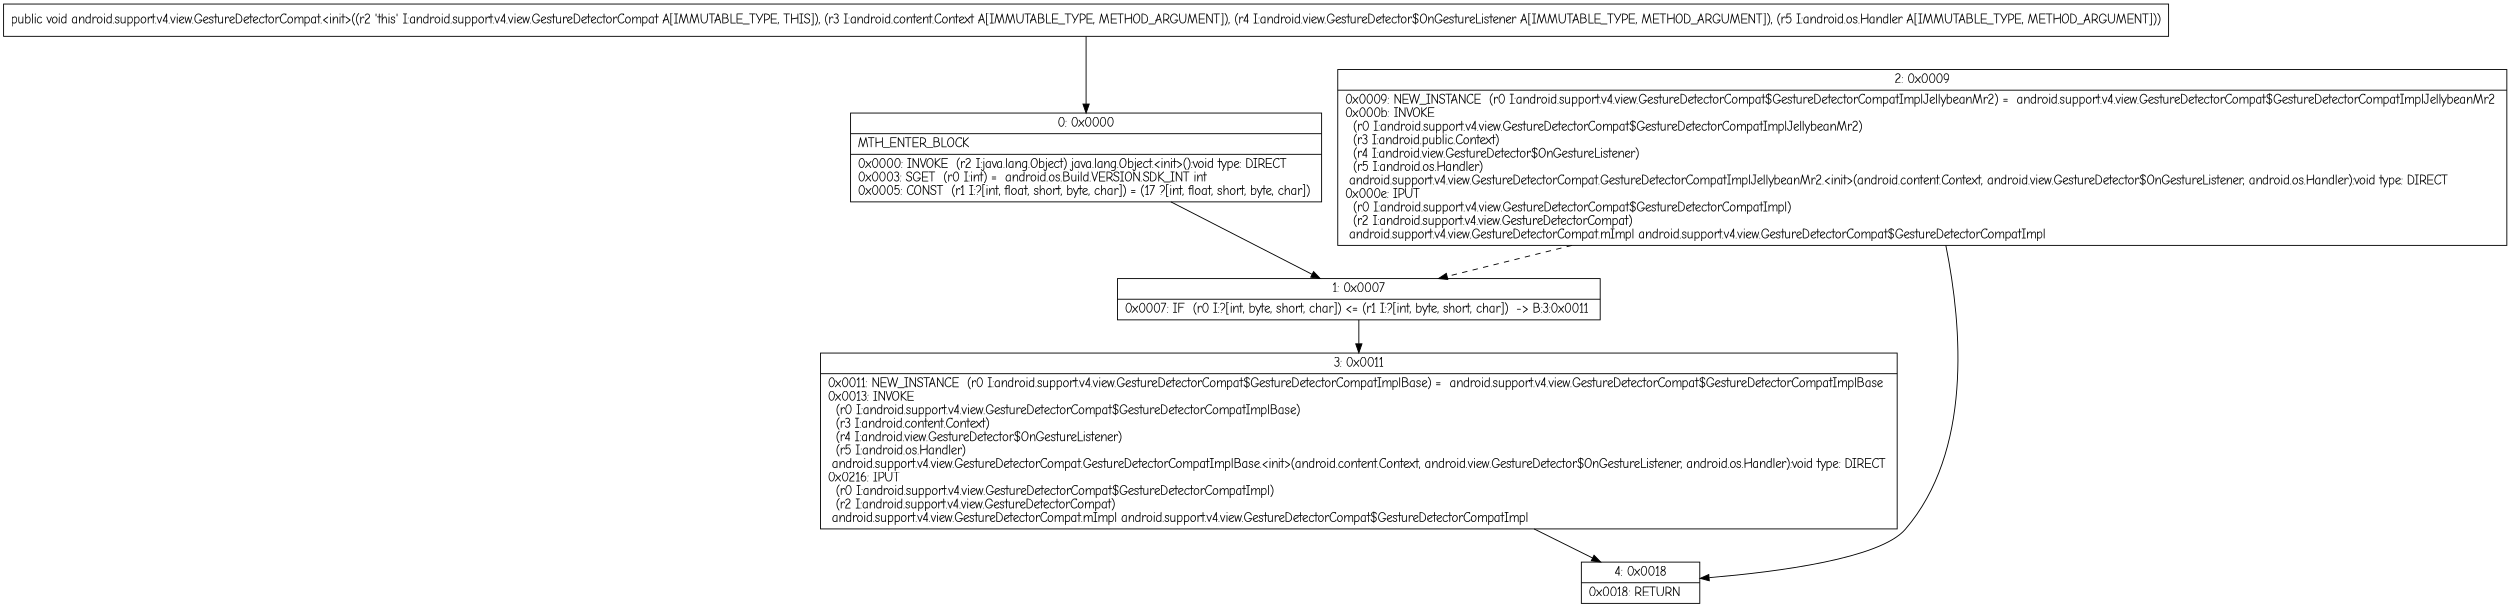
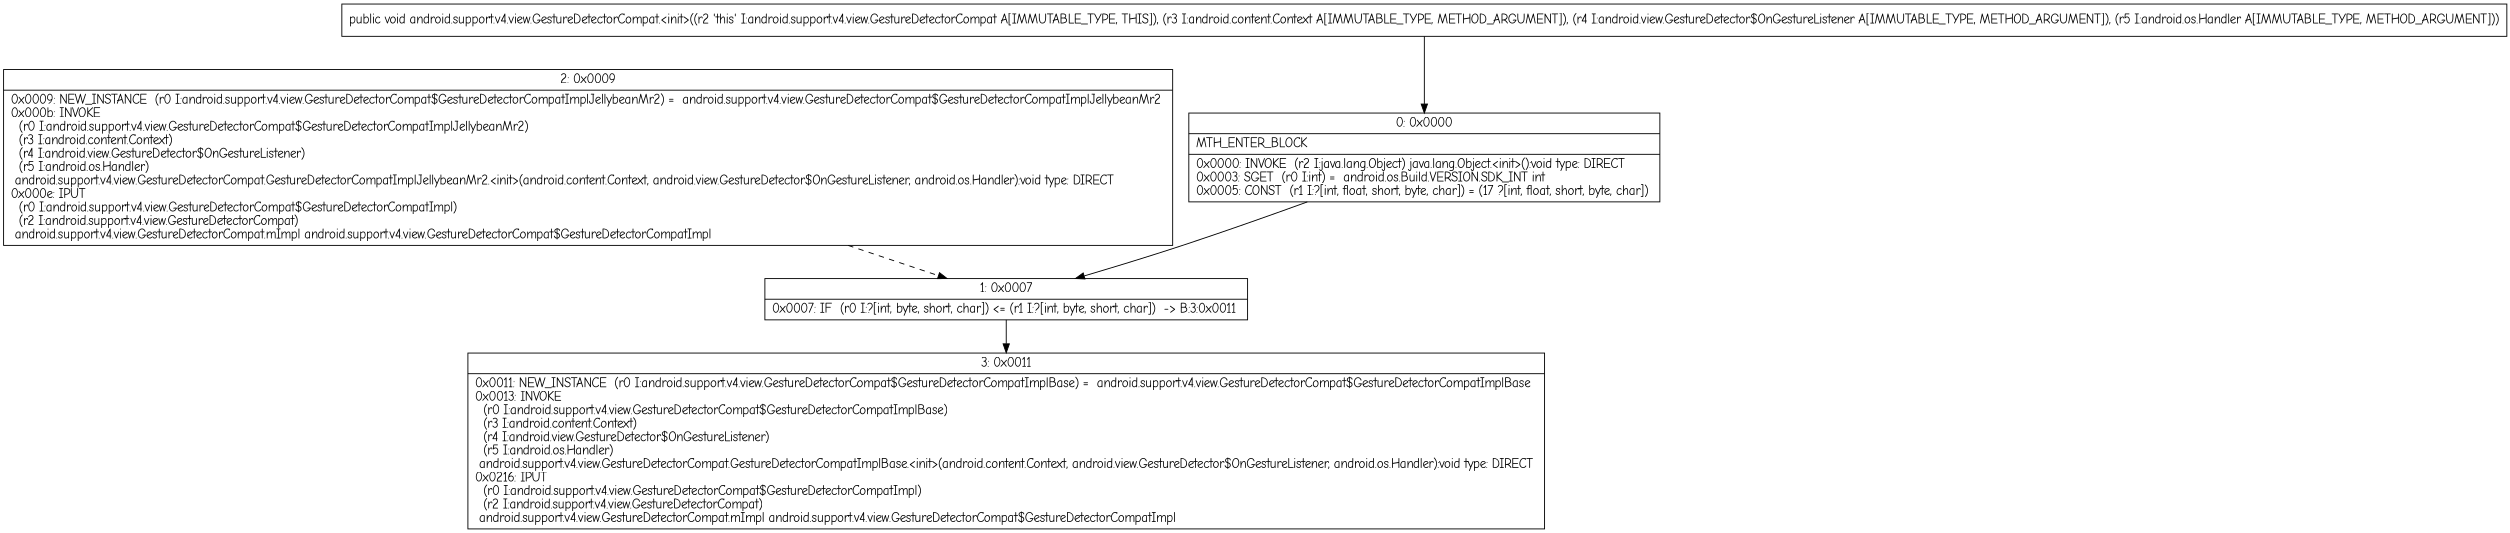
(1422, 140) -> (92, 140)
(1641, 583) -> none
